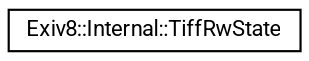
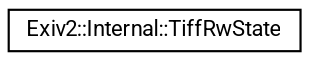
(155, 30) -> (155, 30)
